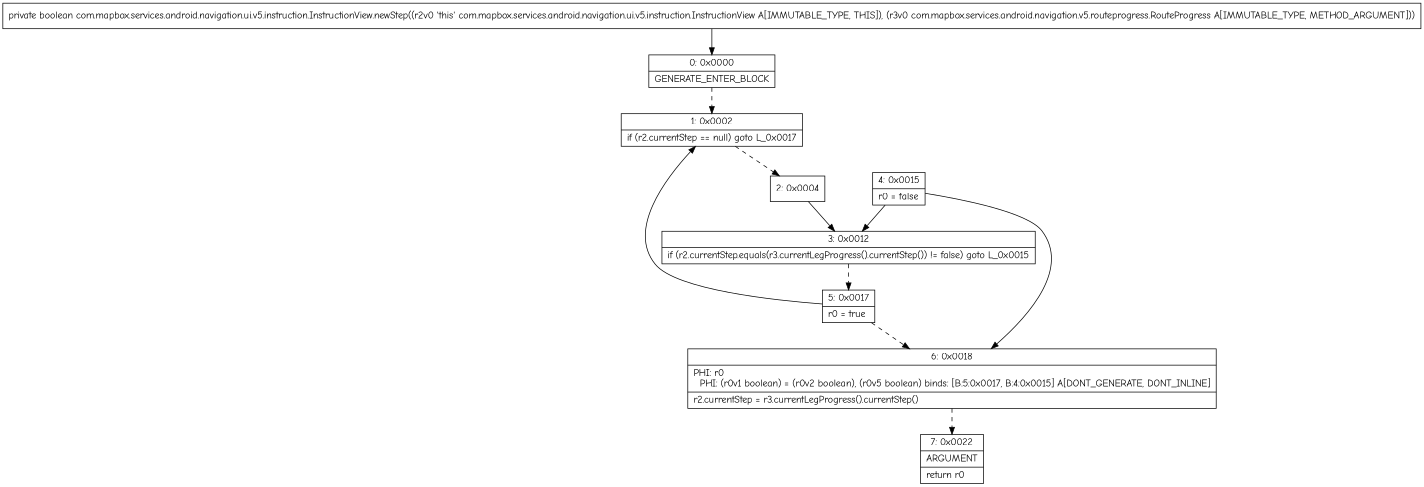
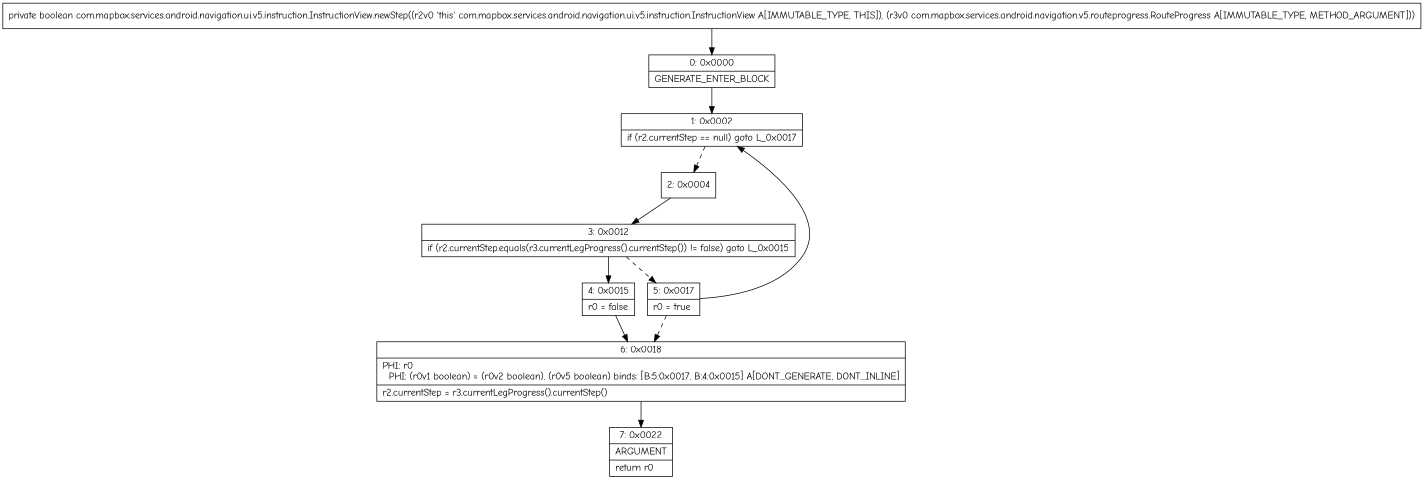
(712, 97) -> (712, 97)
(876, 215) -> (608, 266)
(952, 418) -> (641, 411)
